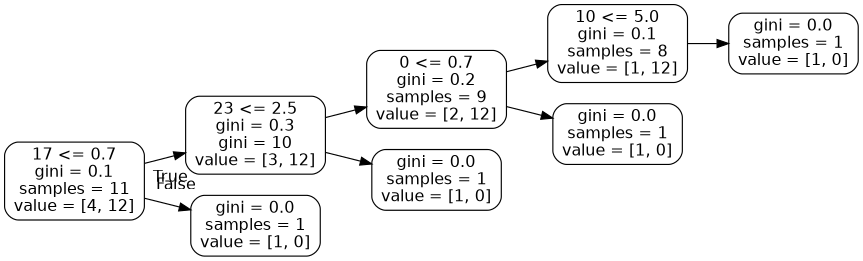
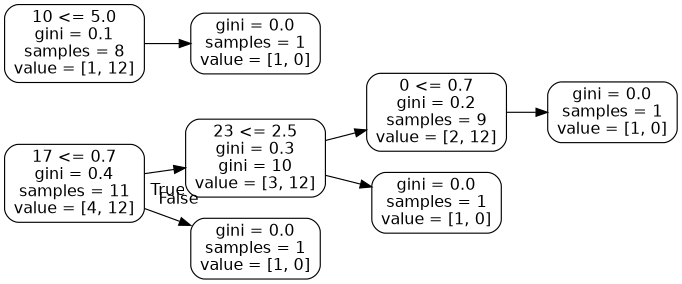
(521, 68) -> none
(74, 181) -> (74, 183)
